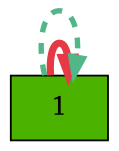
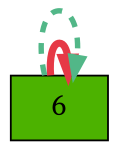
(59, 108) -> (59, 108)
